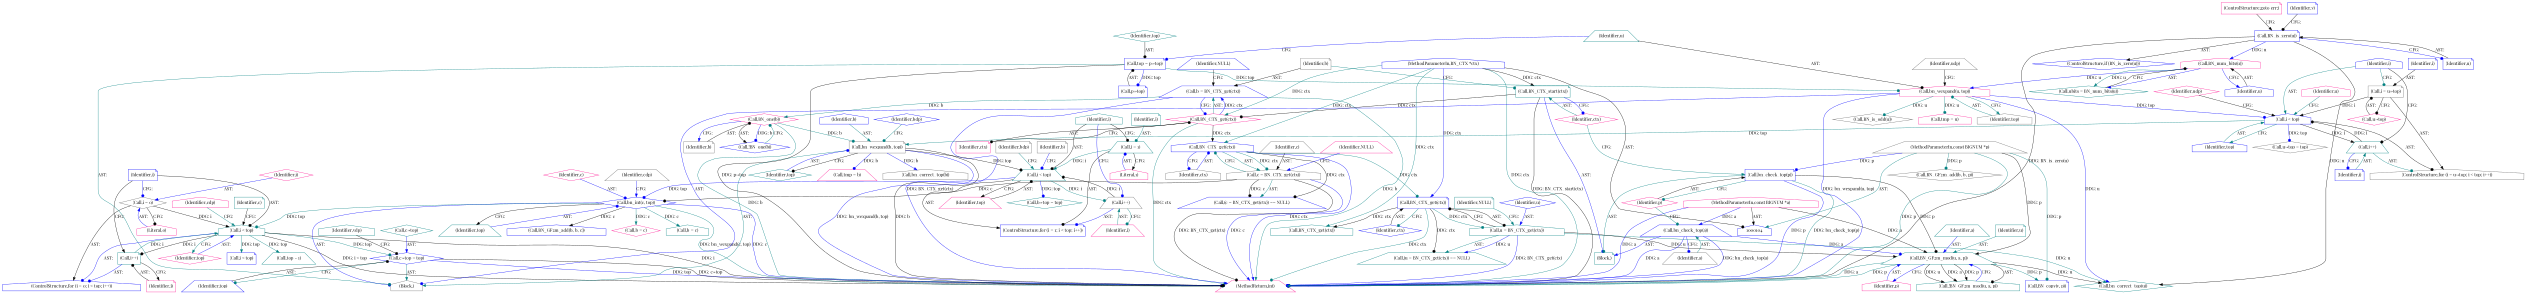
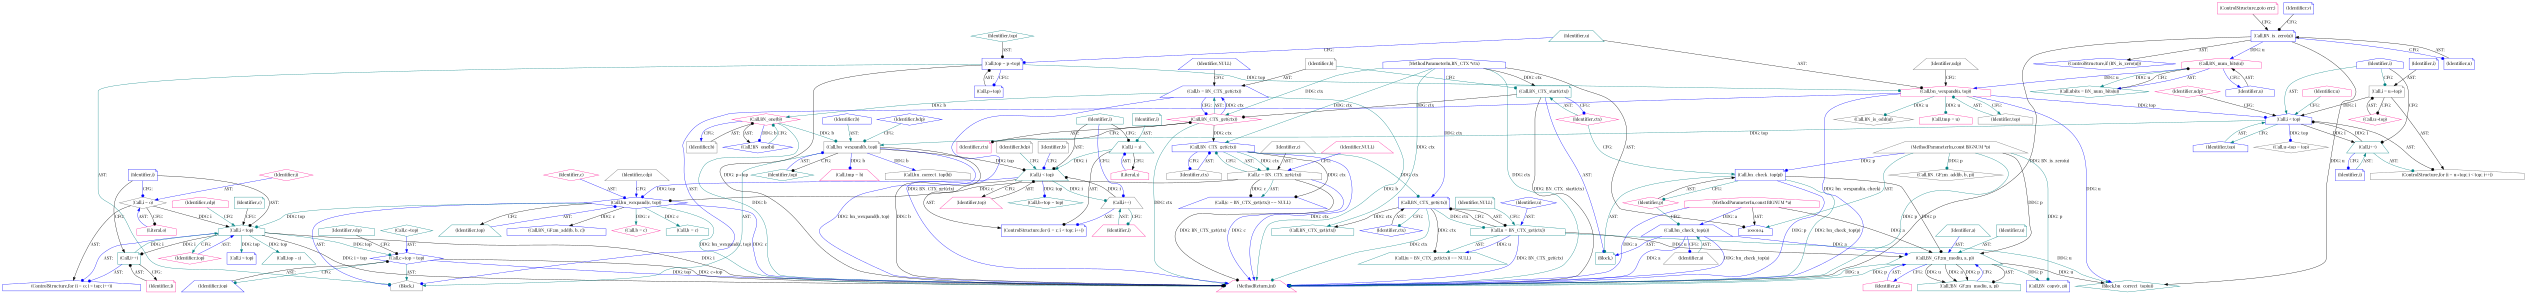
(1152, 78) -> (1005, 78)
(1848, 189) -> (1852, 189)
(636, 203) -> (636, 203)
(2123, 286) -> (2128, 286)
